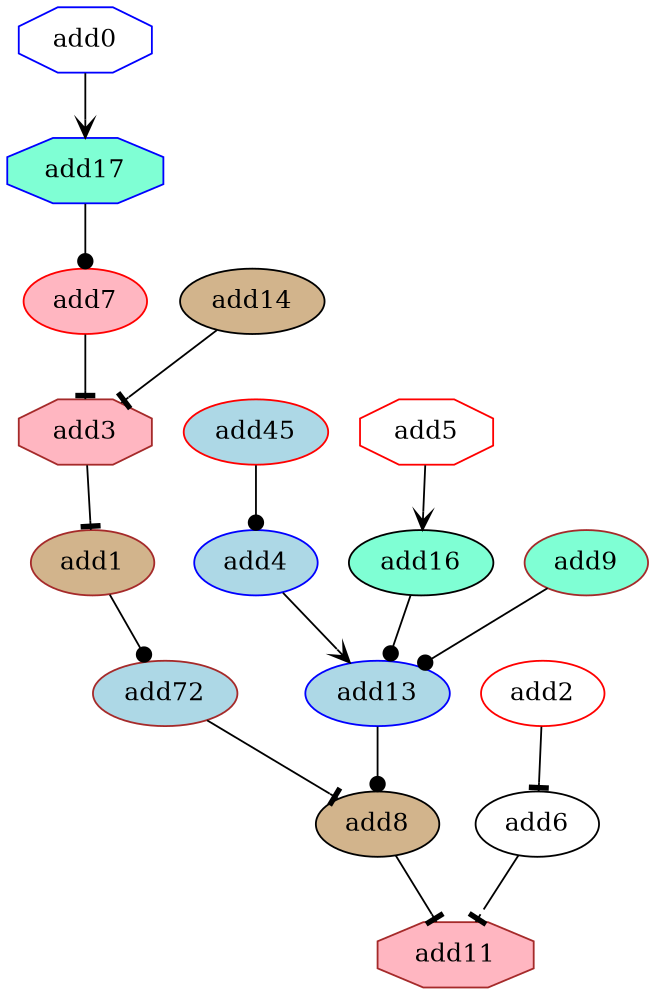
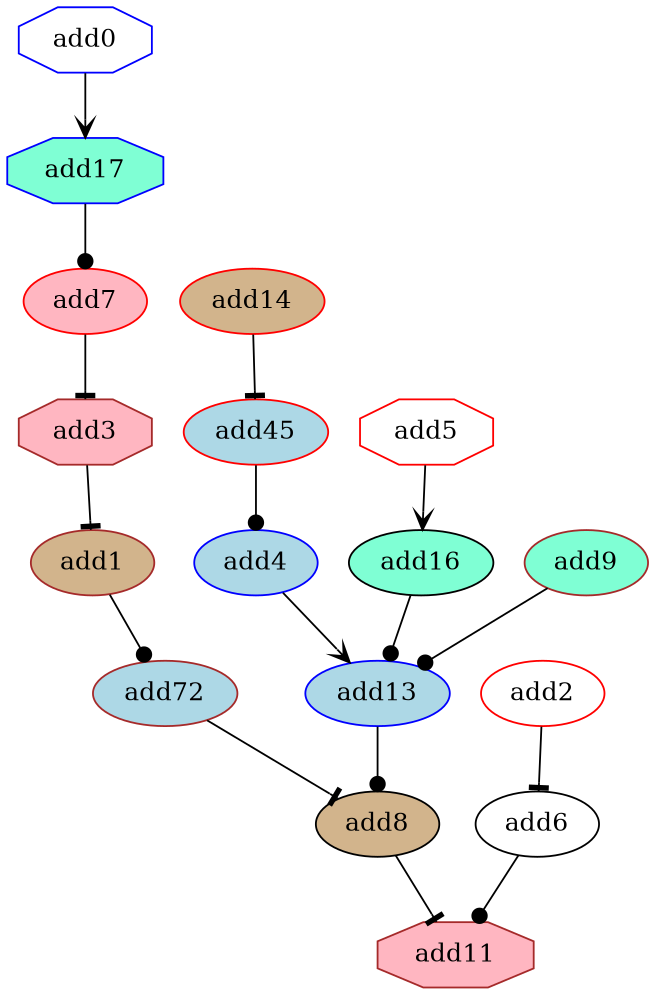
(252, 301) -> (252, 301)
(173, 364) -> (254, 362)
(501, 882) -> (501, 882)
